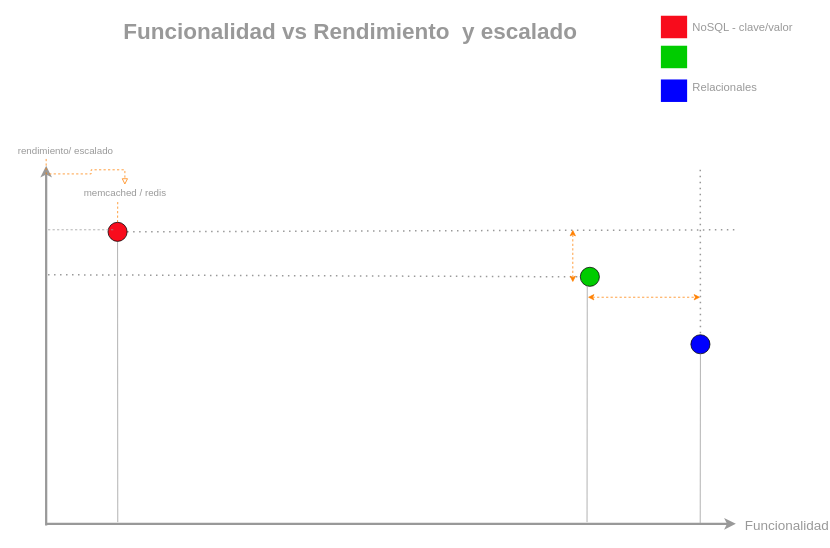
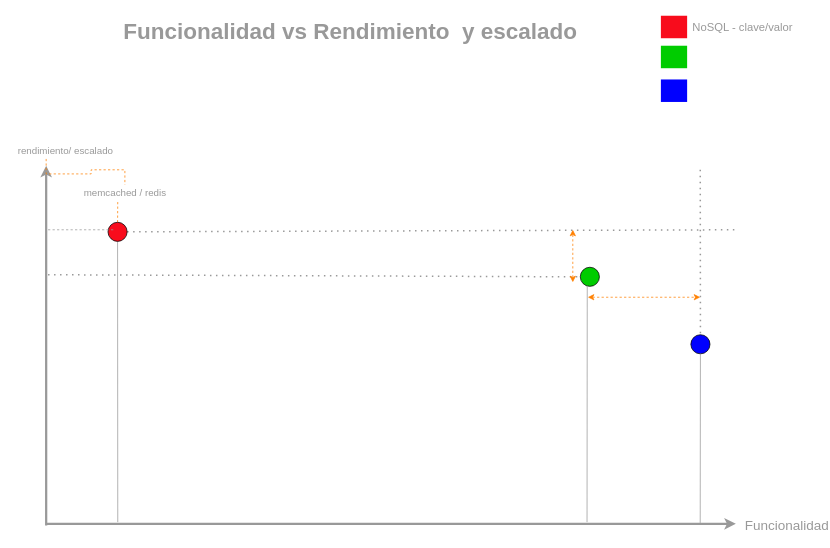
(721, 87) -> none
(125, 178) -> (125, 180)
